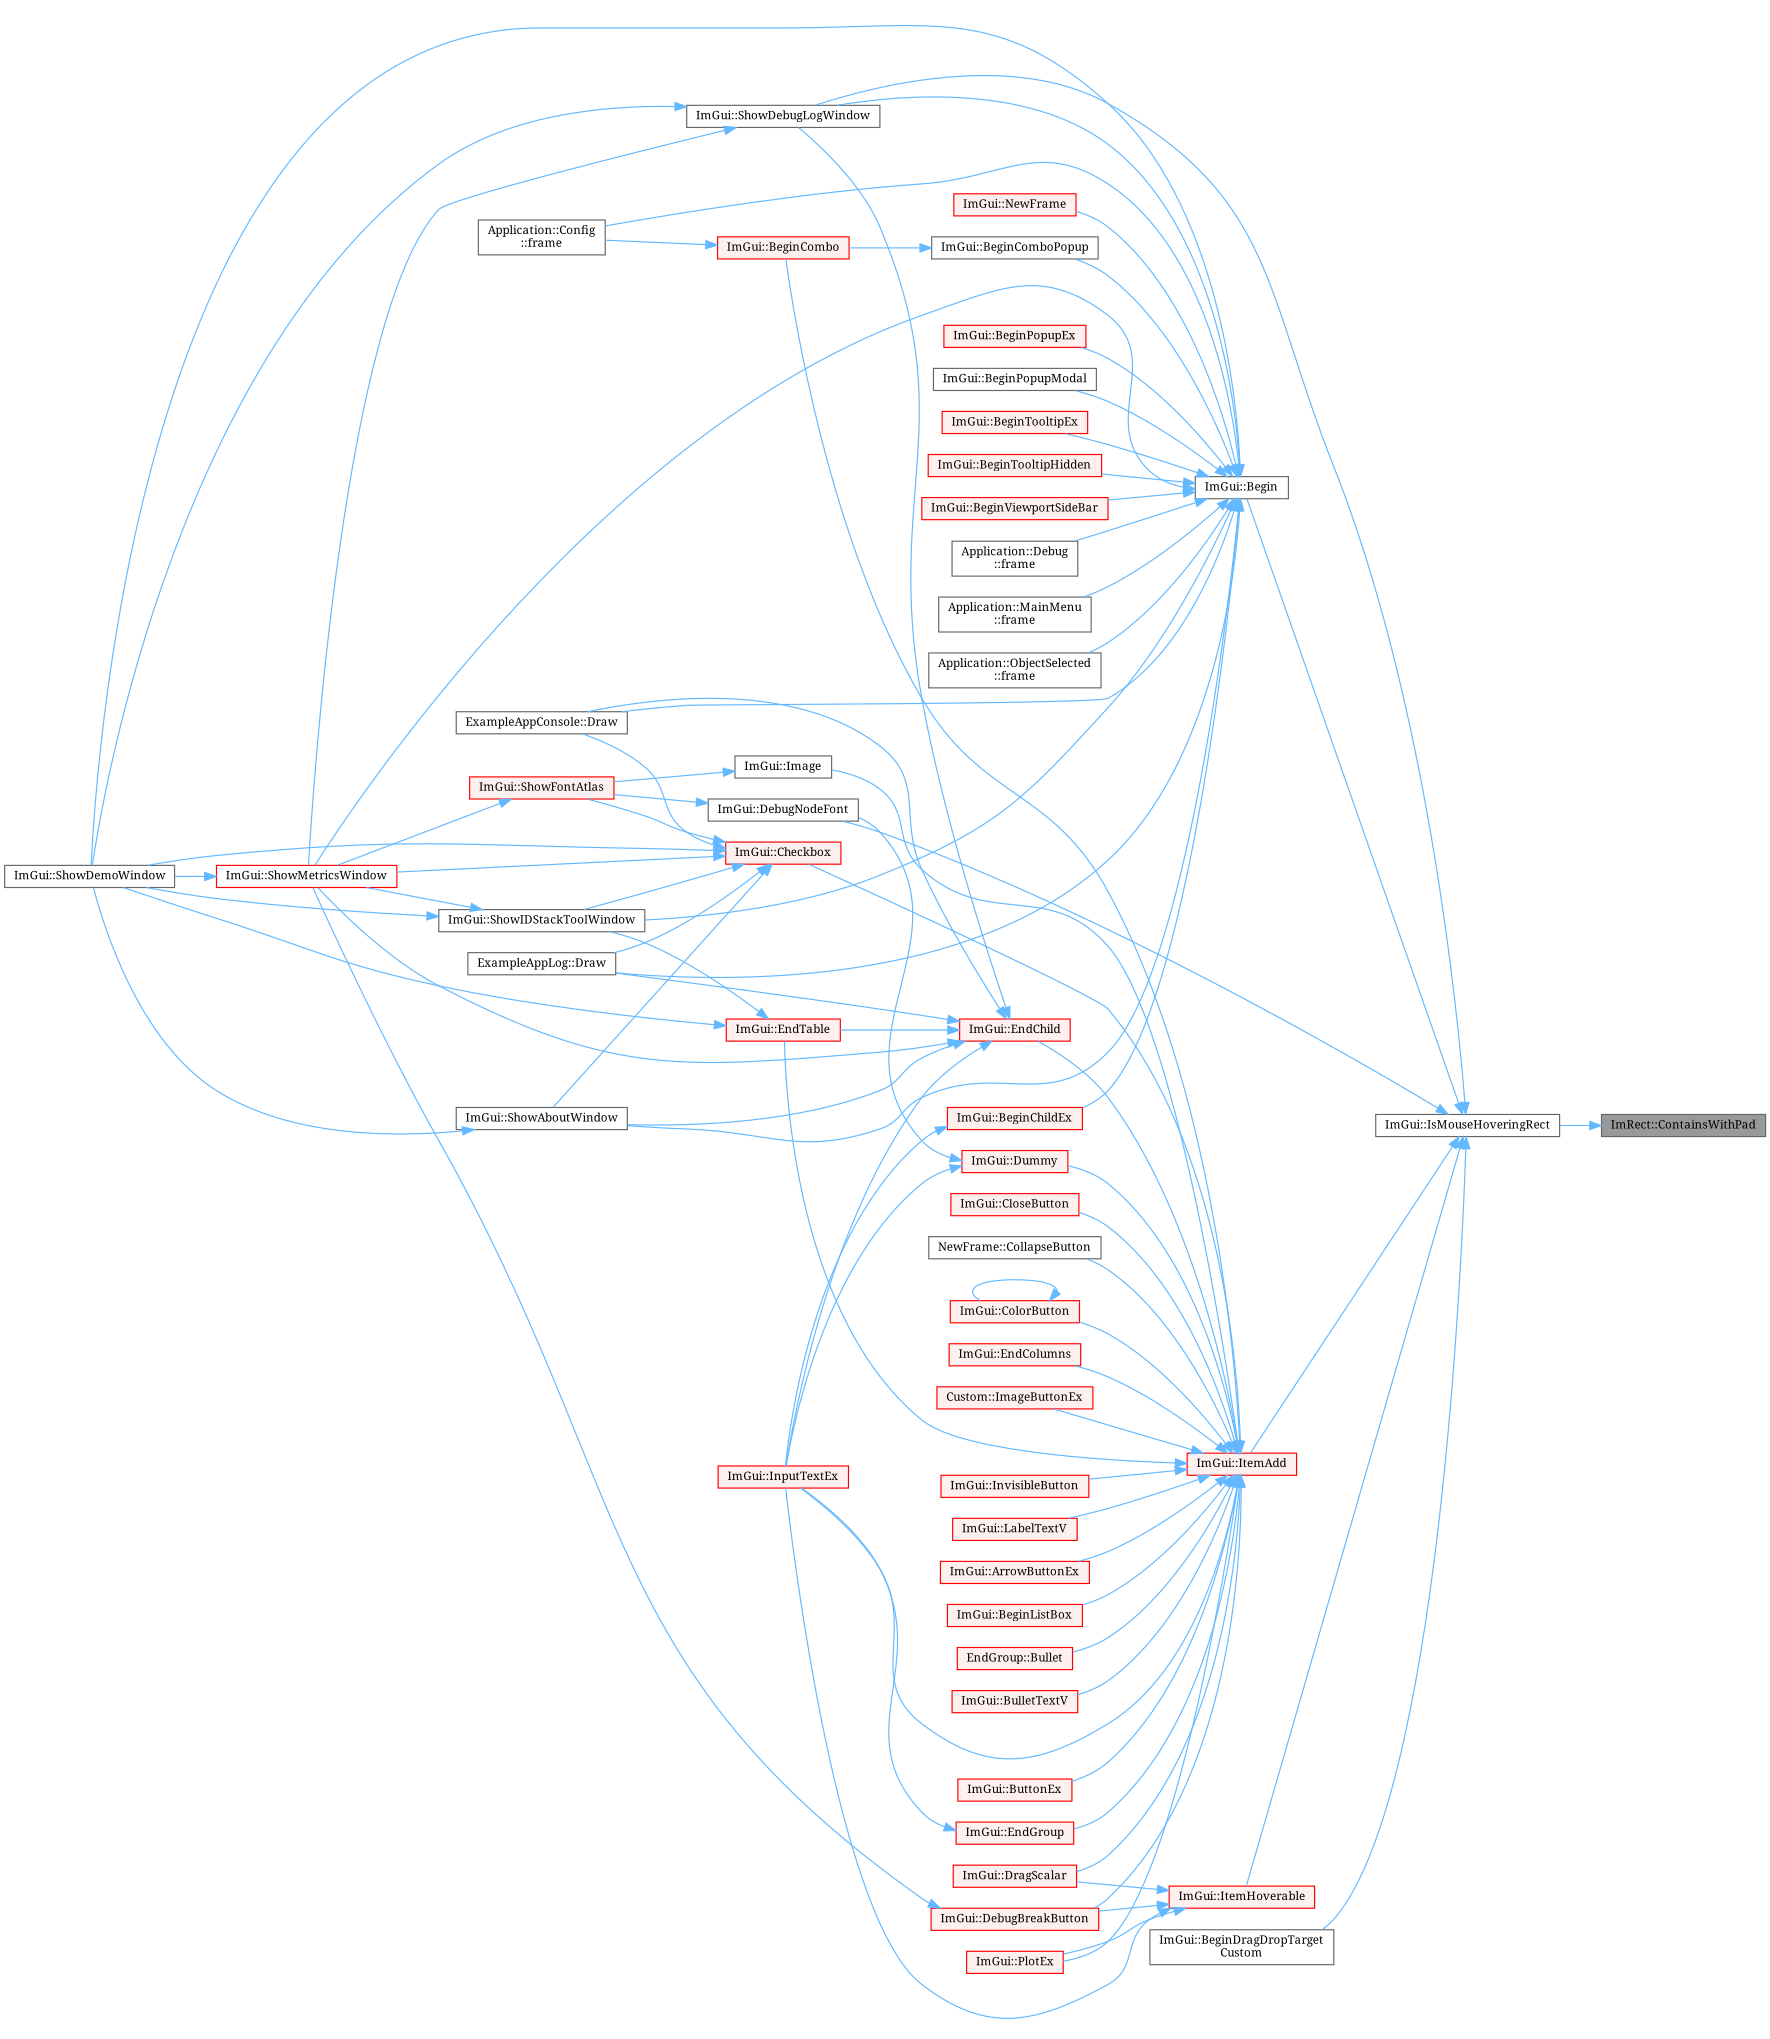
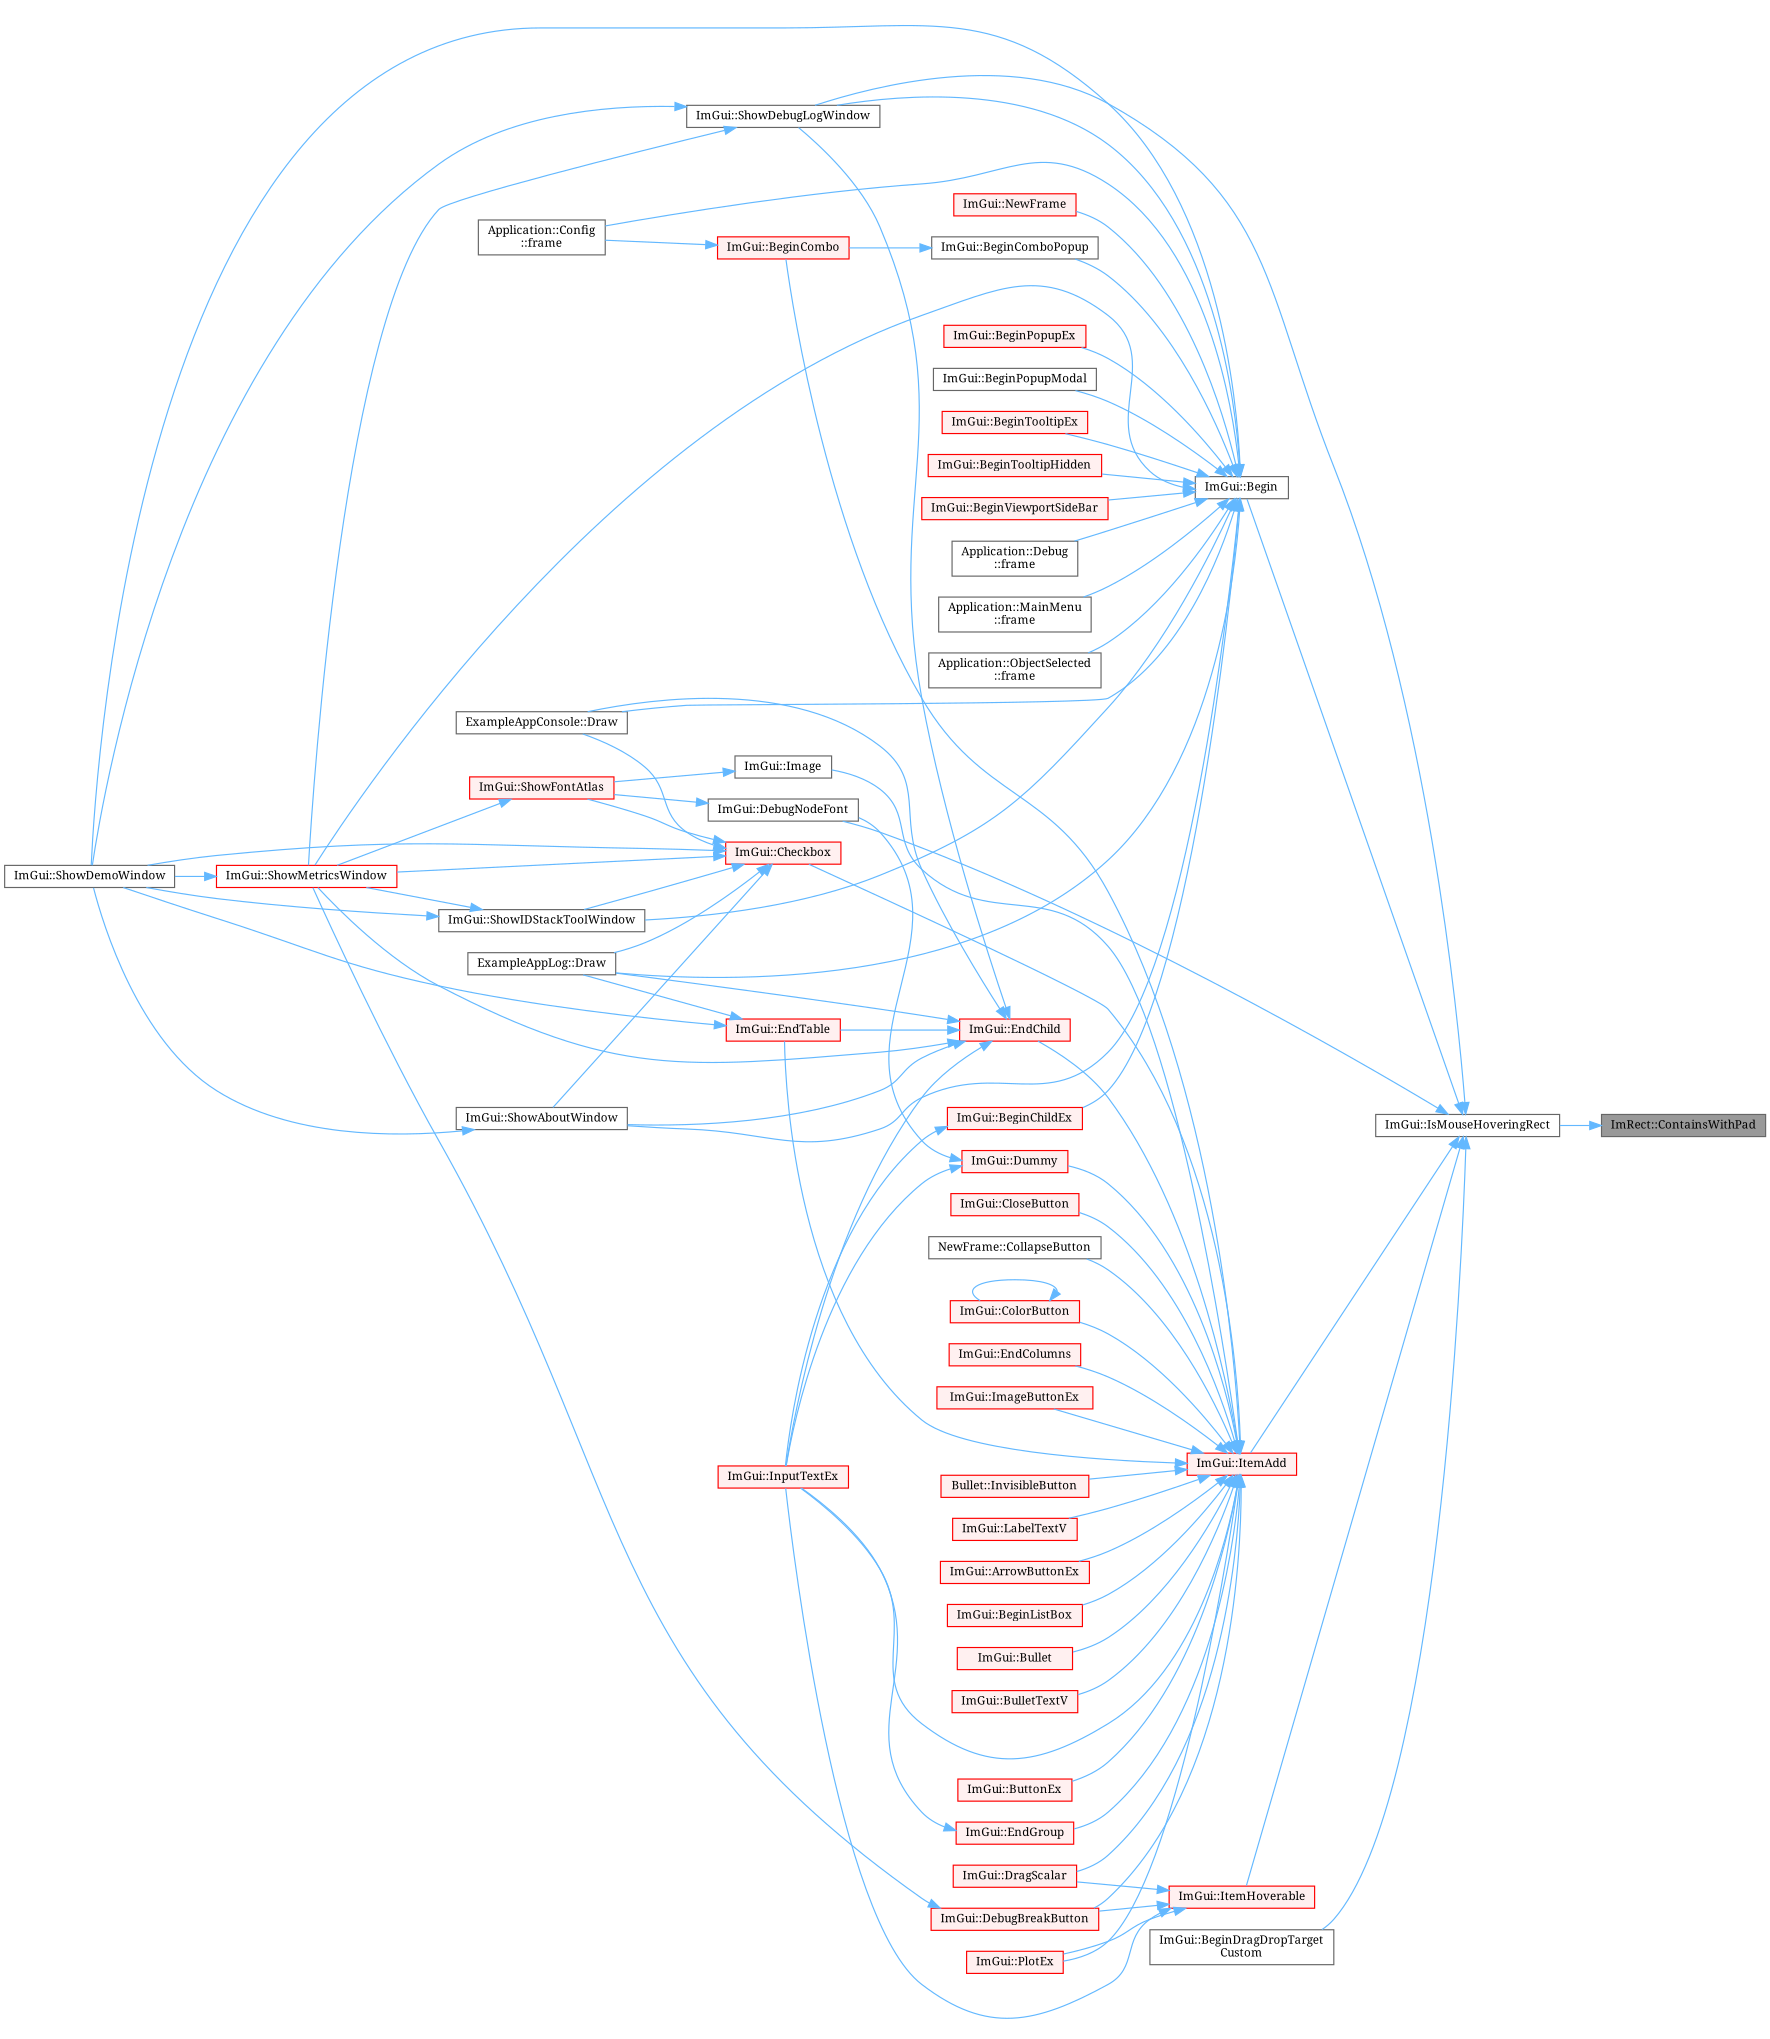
(692, 967) -> (664, 997)
(1015, 1398) -> (1015, 1398)
(1015, 1486) -> (1015, 1486)
(1015, 1659) -> (1015, 1659)
